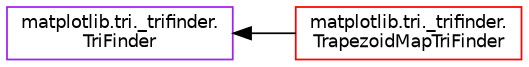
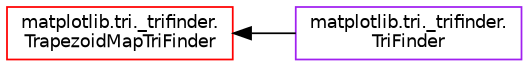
(274, 33) -> (274, 33)
